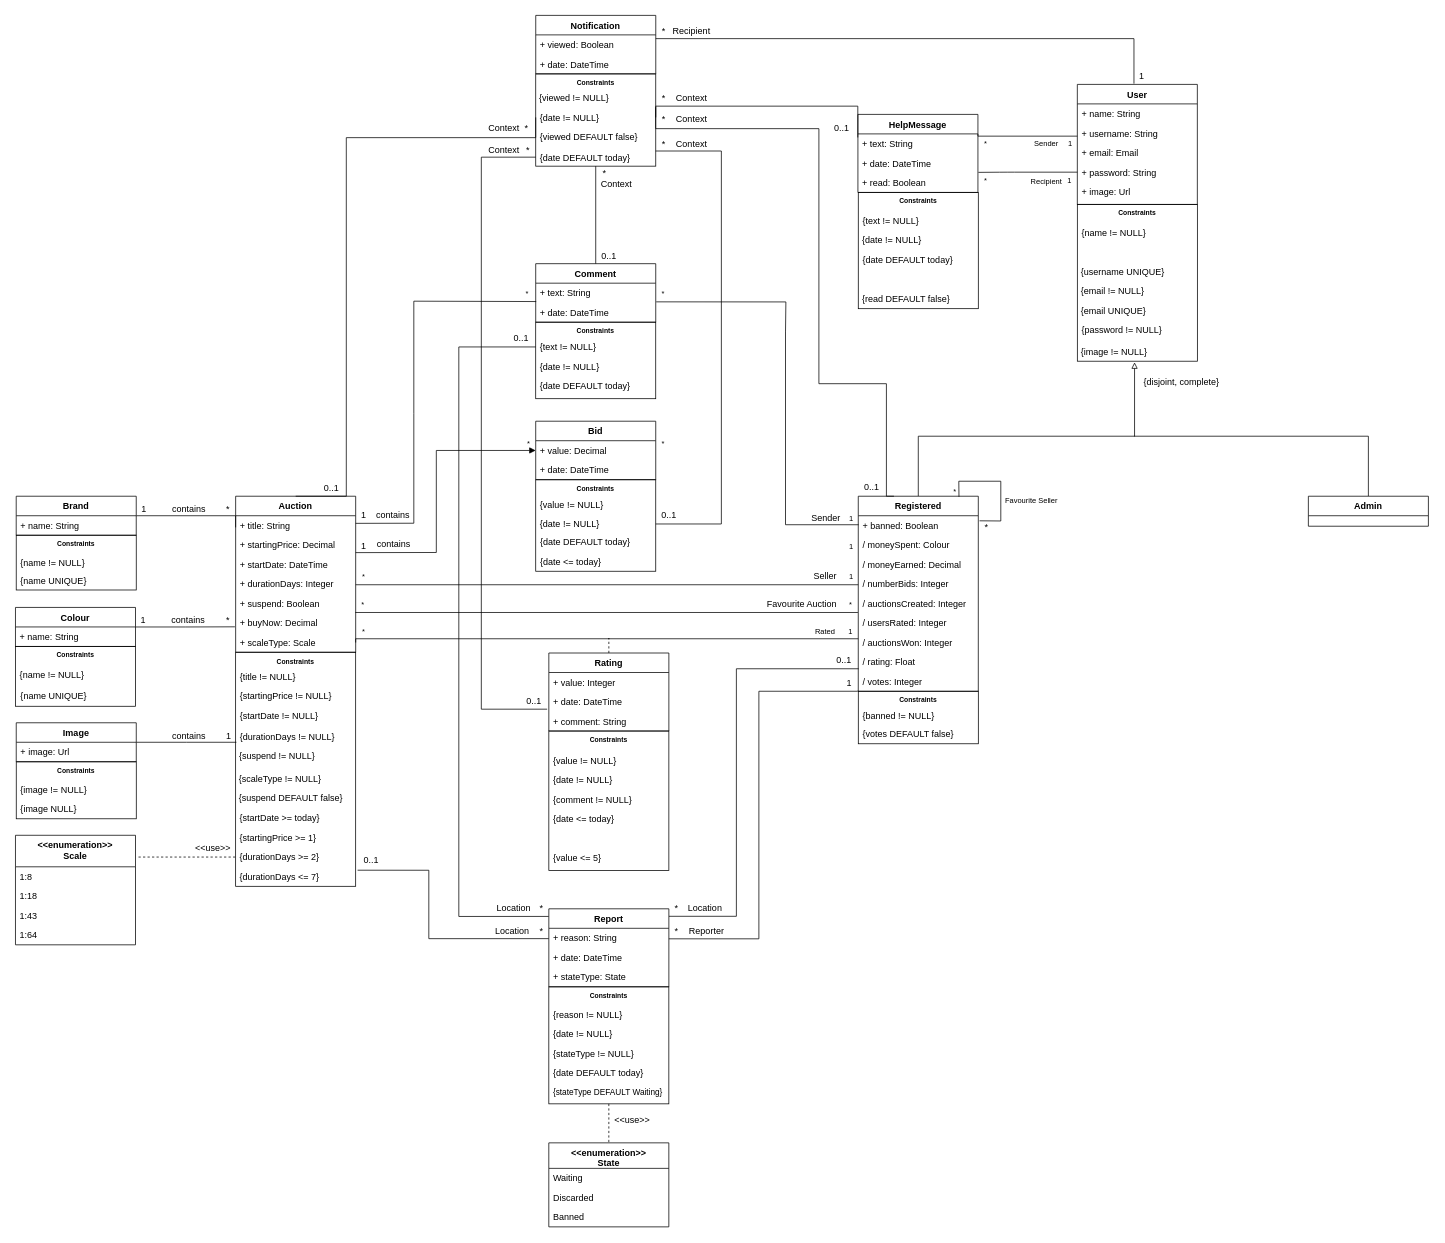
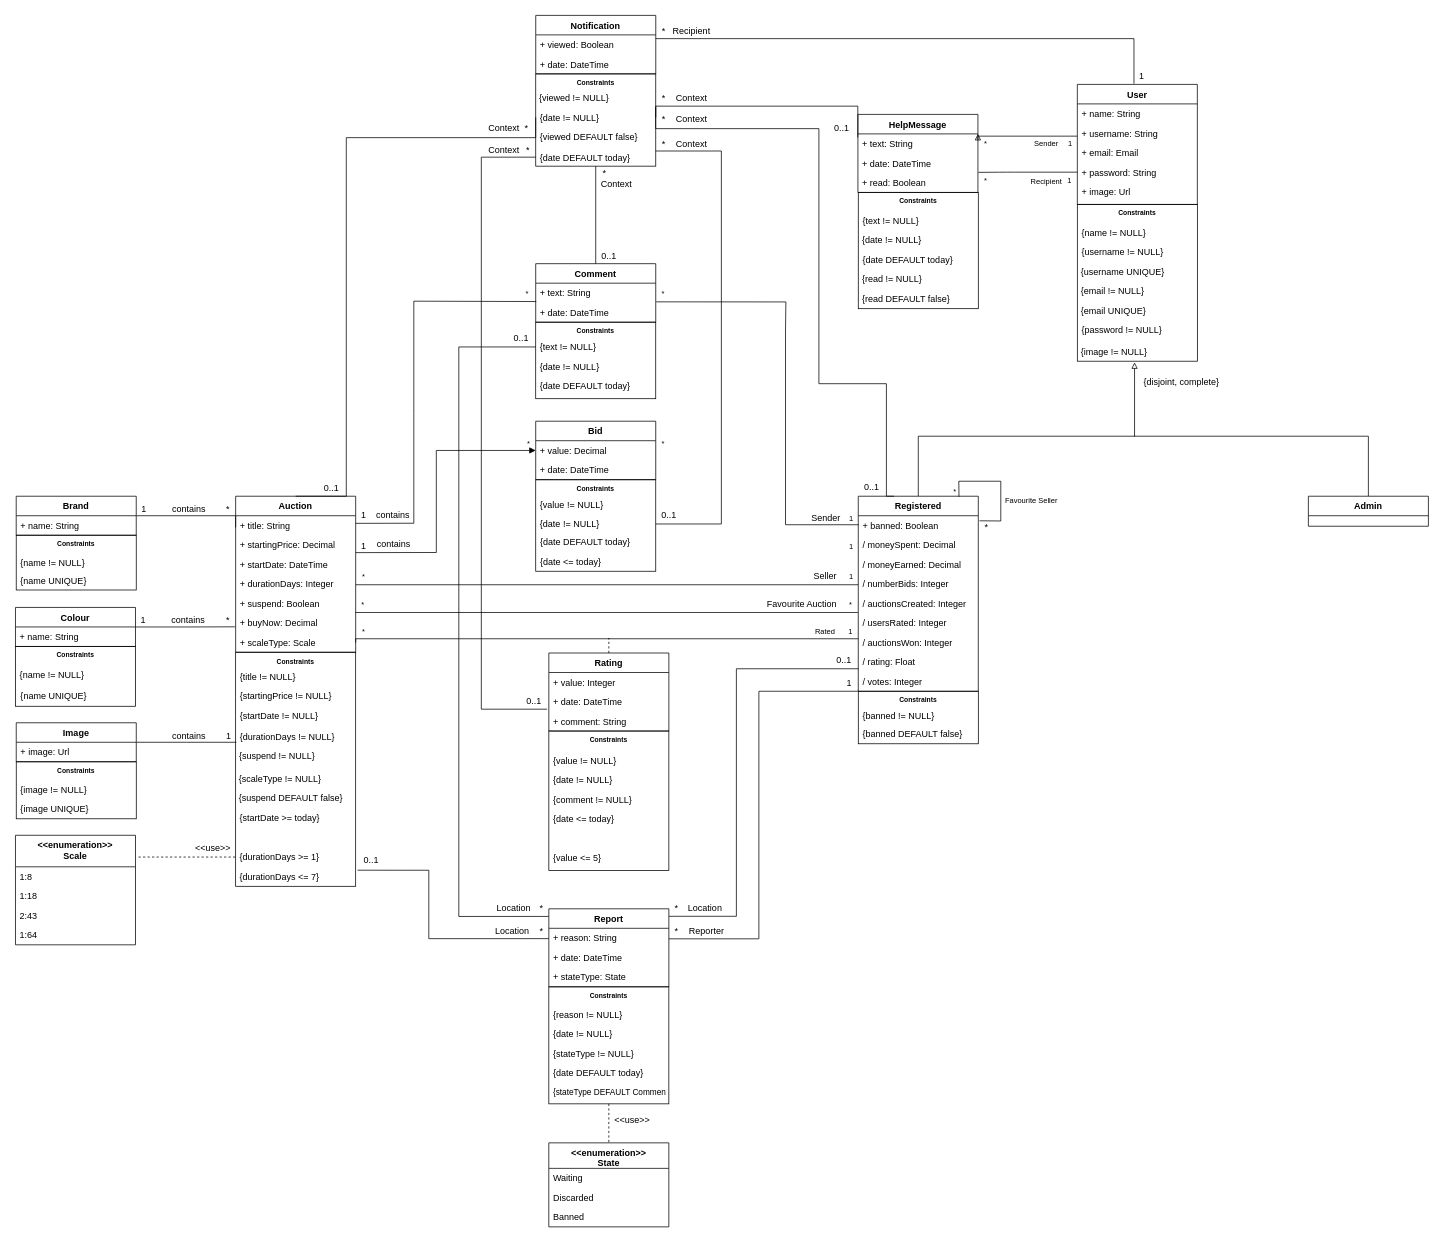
(980, 136) -> (980, 136)
none -> (1137, 252)
none -> (918, 279)
(908, 545) -> (909, 545)
(912, 734) -> (914, 734)
(48, 809) -> (53, 809)
(295, 837) -> none
(284, 857) -> (284, 857)
(28, 916) -> (28, 916)
(611, 1092) -> (613, 1092)
